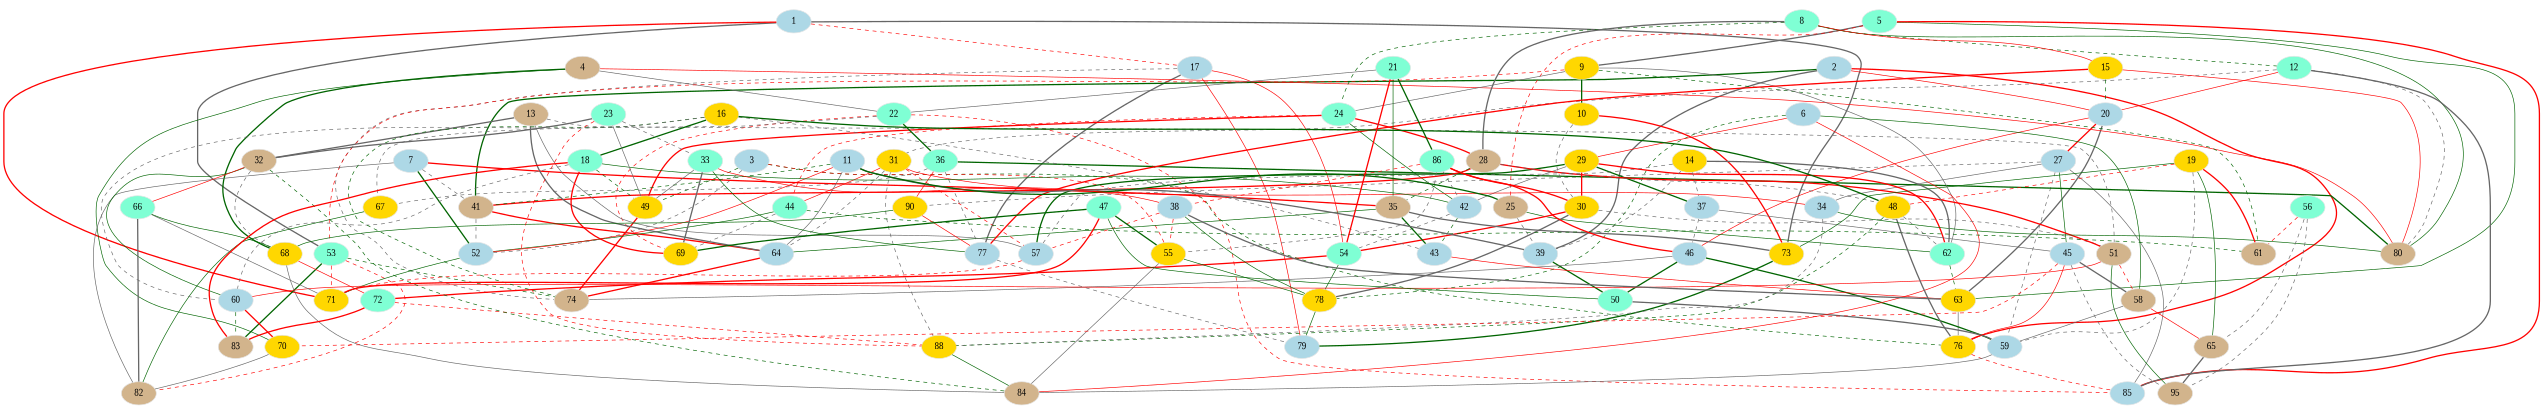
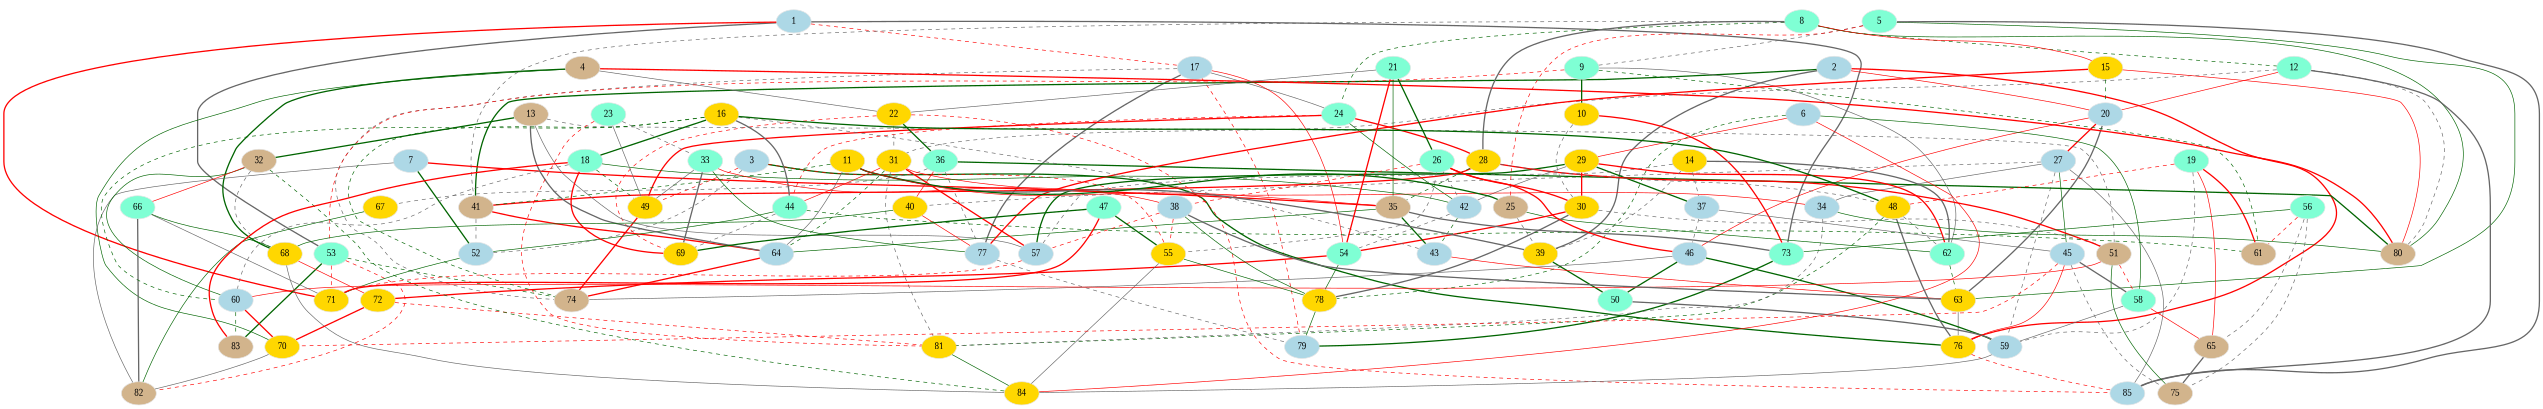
(1731, 48) -> (1731, 48)
(1582, 68) -> (1582, 68)
(2532, 87) -> (2532, 87)
(1514, 89) -> (1514, 89)
(1455, 92) -> (1282, 94)
(894, 114) -> (894, 114)
(606, 128) -> (894, 142)
(307, 132) -> (307, 132)
(383, 140) -> (383, 140)
(434, 140) -> none
none -> (775, 149)
(847, 161) -> (847, 161)
(1437, 161) -> (1437, 161)
(1483, 161) -> (1483, 161)
(2191, 161) -> (2191, 161)
(1988, 182) -> (2071, 228)
(443, 184) -> (1079, 26)
(699, 185) -> (699, 185)
(910, 207) -> (910, 207)
(968, 209) -> (968, 209)
(842, 210) -> (842, 210)
(701, 218) -> (1117, 194)
(1277, 226) -> (1277, 226)
(1540, 254) -> (1540, 254)
(1786, 254) -> (1786, 254)
(2215, 256) -> (2215, 256)
(1373, 280) -> (1373, 280)
(1315, 283) -> none
(378, 300) -> (378, 300)
(2138, 300) -> (2138, 300)
(307, 324) -> (330, 324)
(939, 347) -> (939, 347)
(1022, 393) -> (1022, 393)
(2175, 393) -> (2175, 393)
